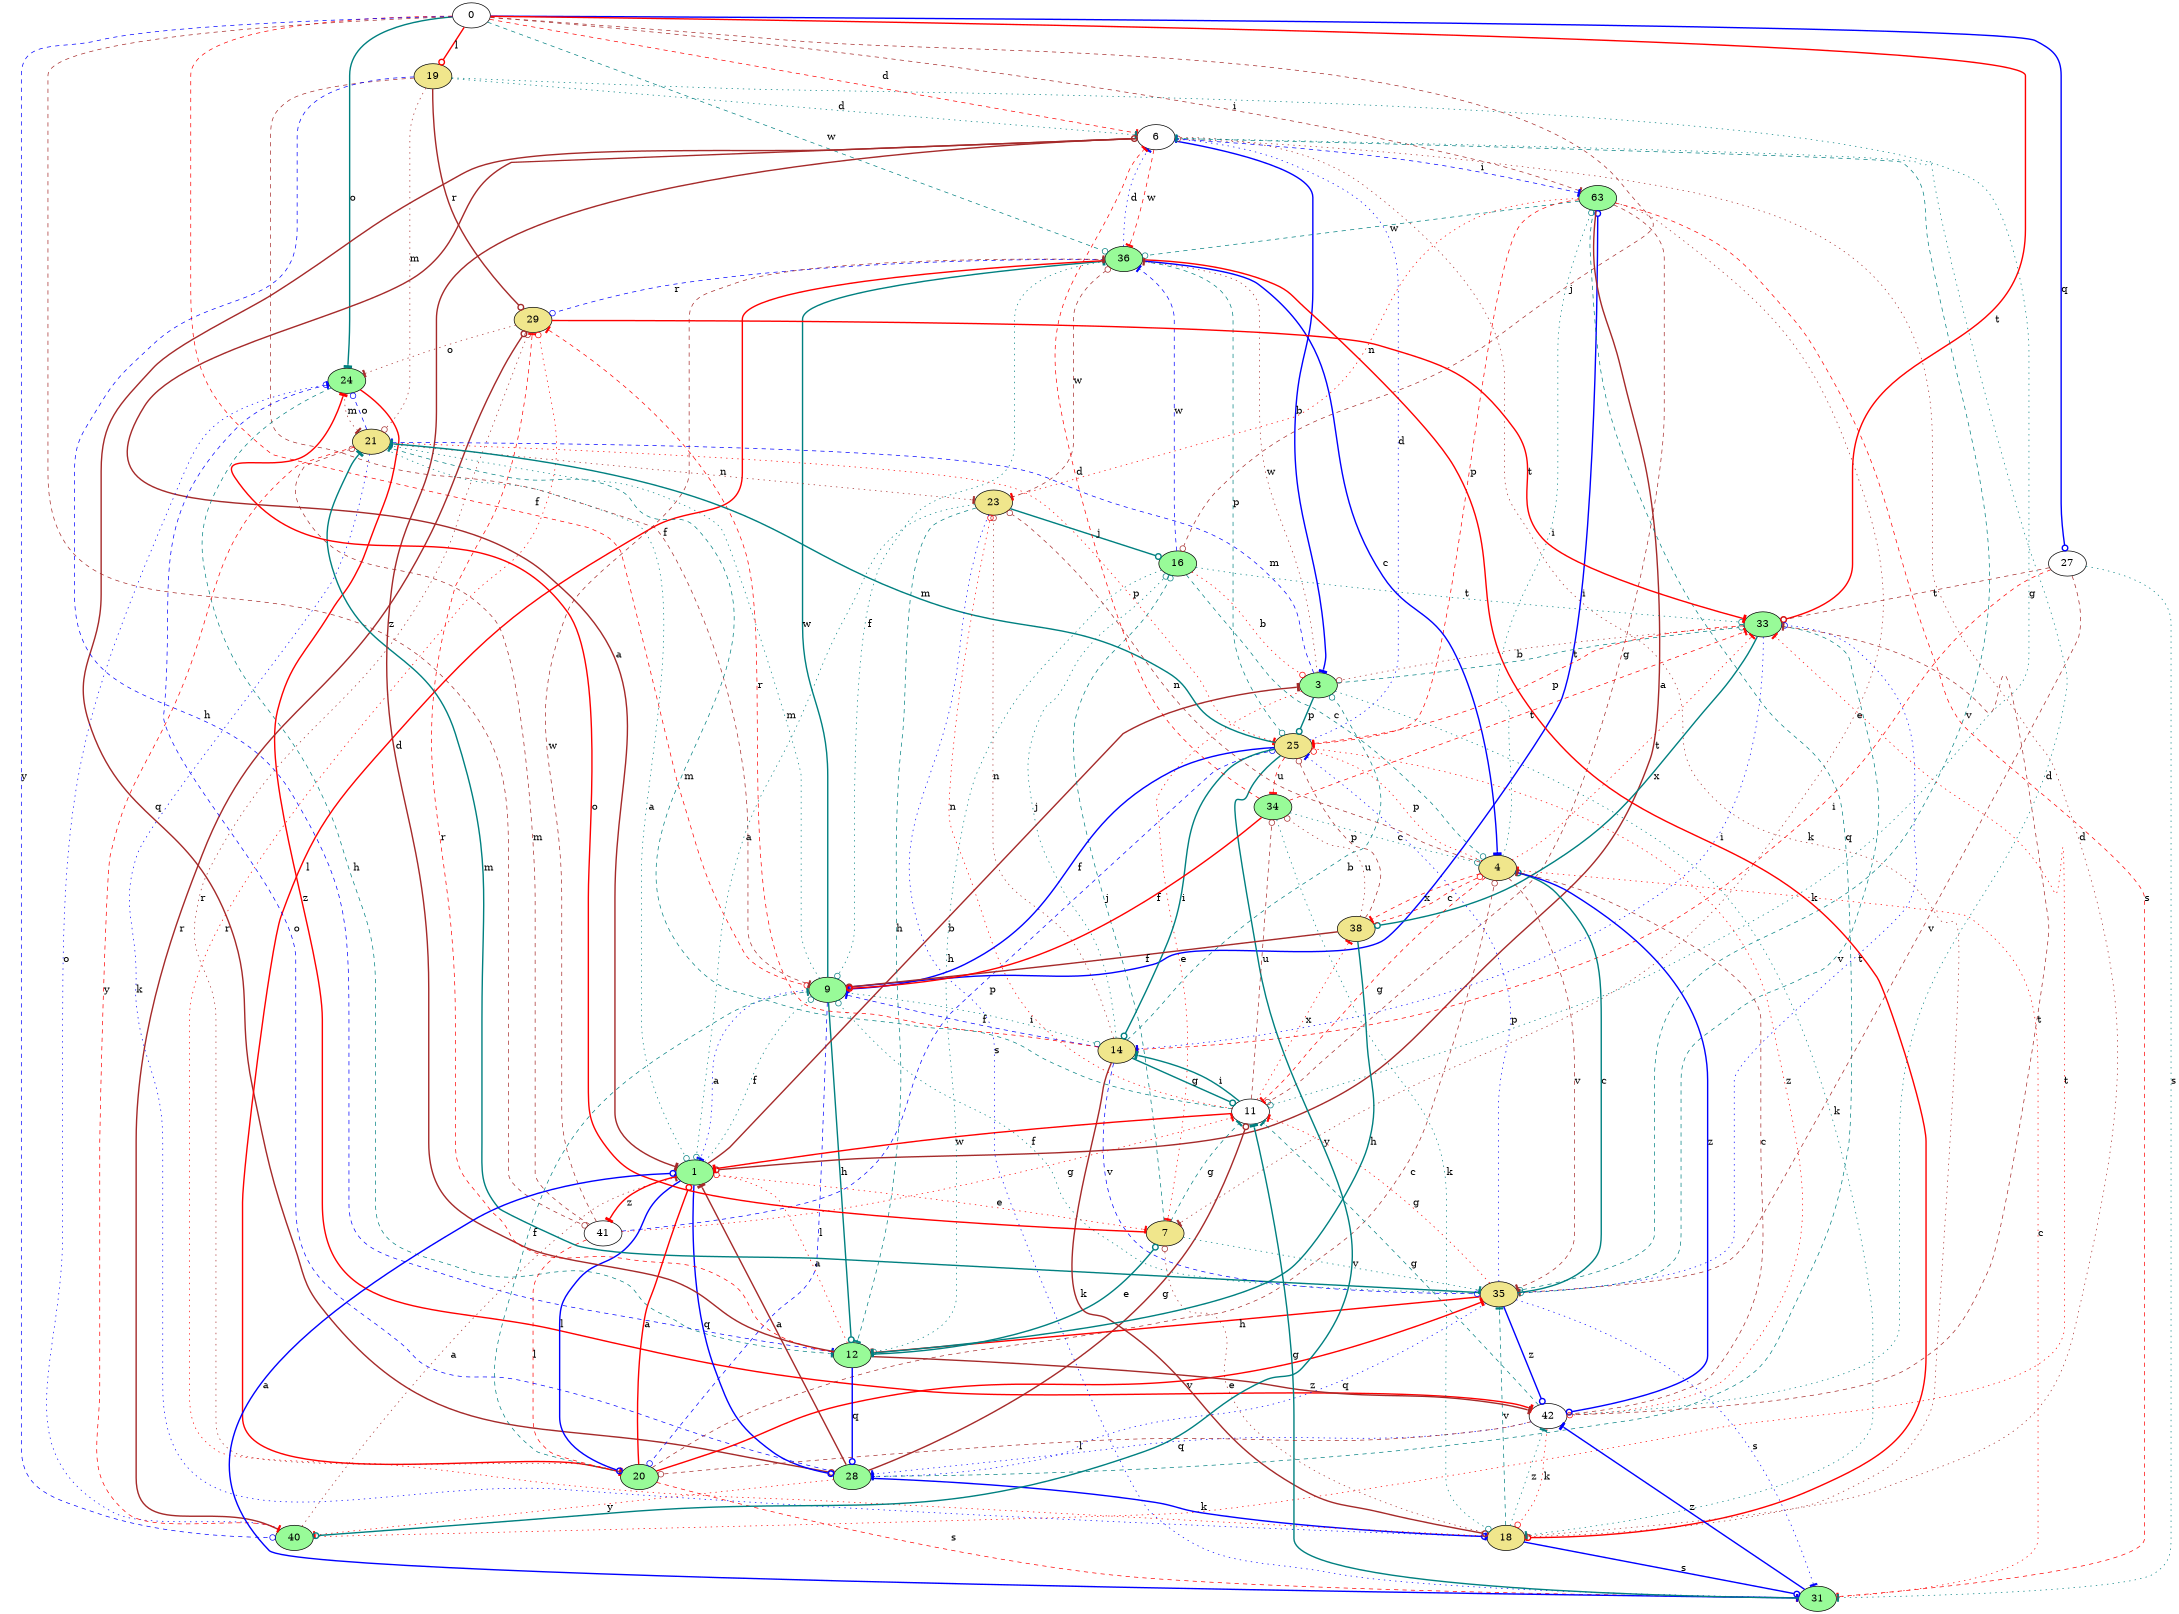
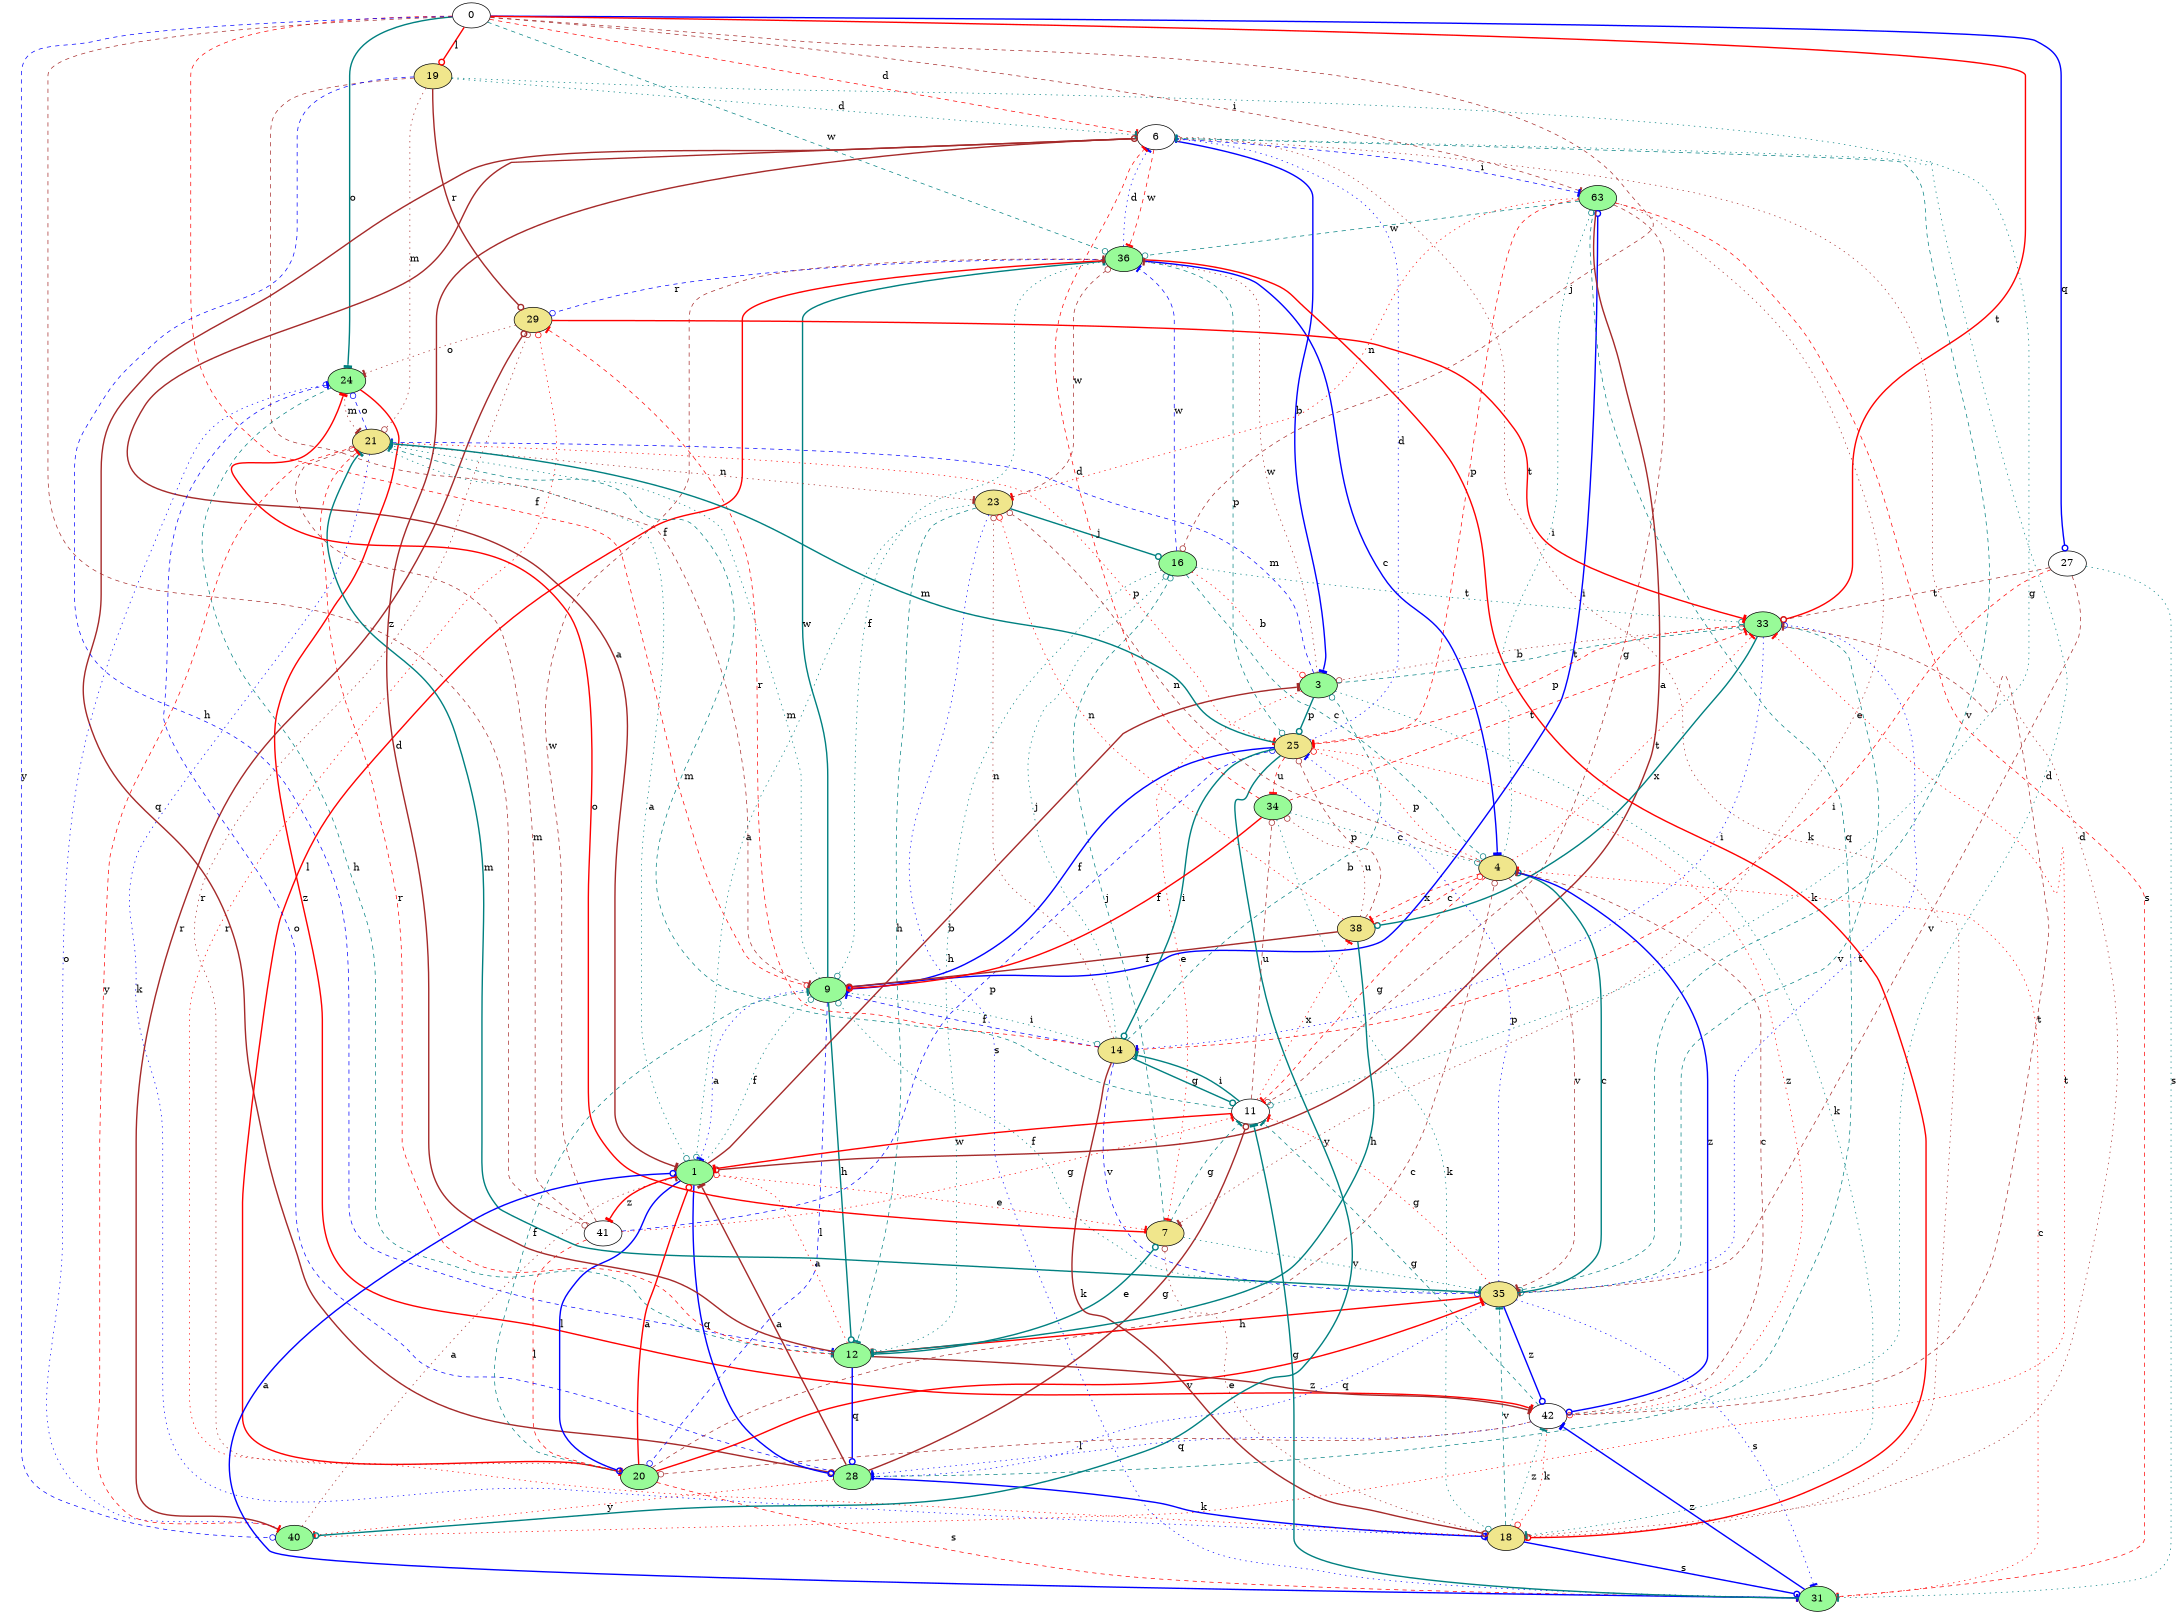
(972, 884) -> (1124, 758)
(454, 967) -> (402, 1052)
